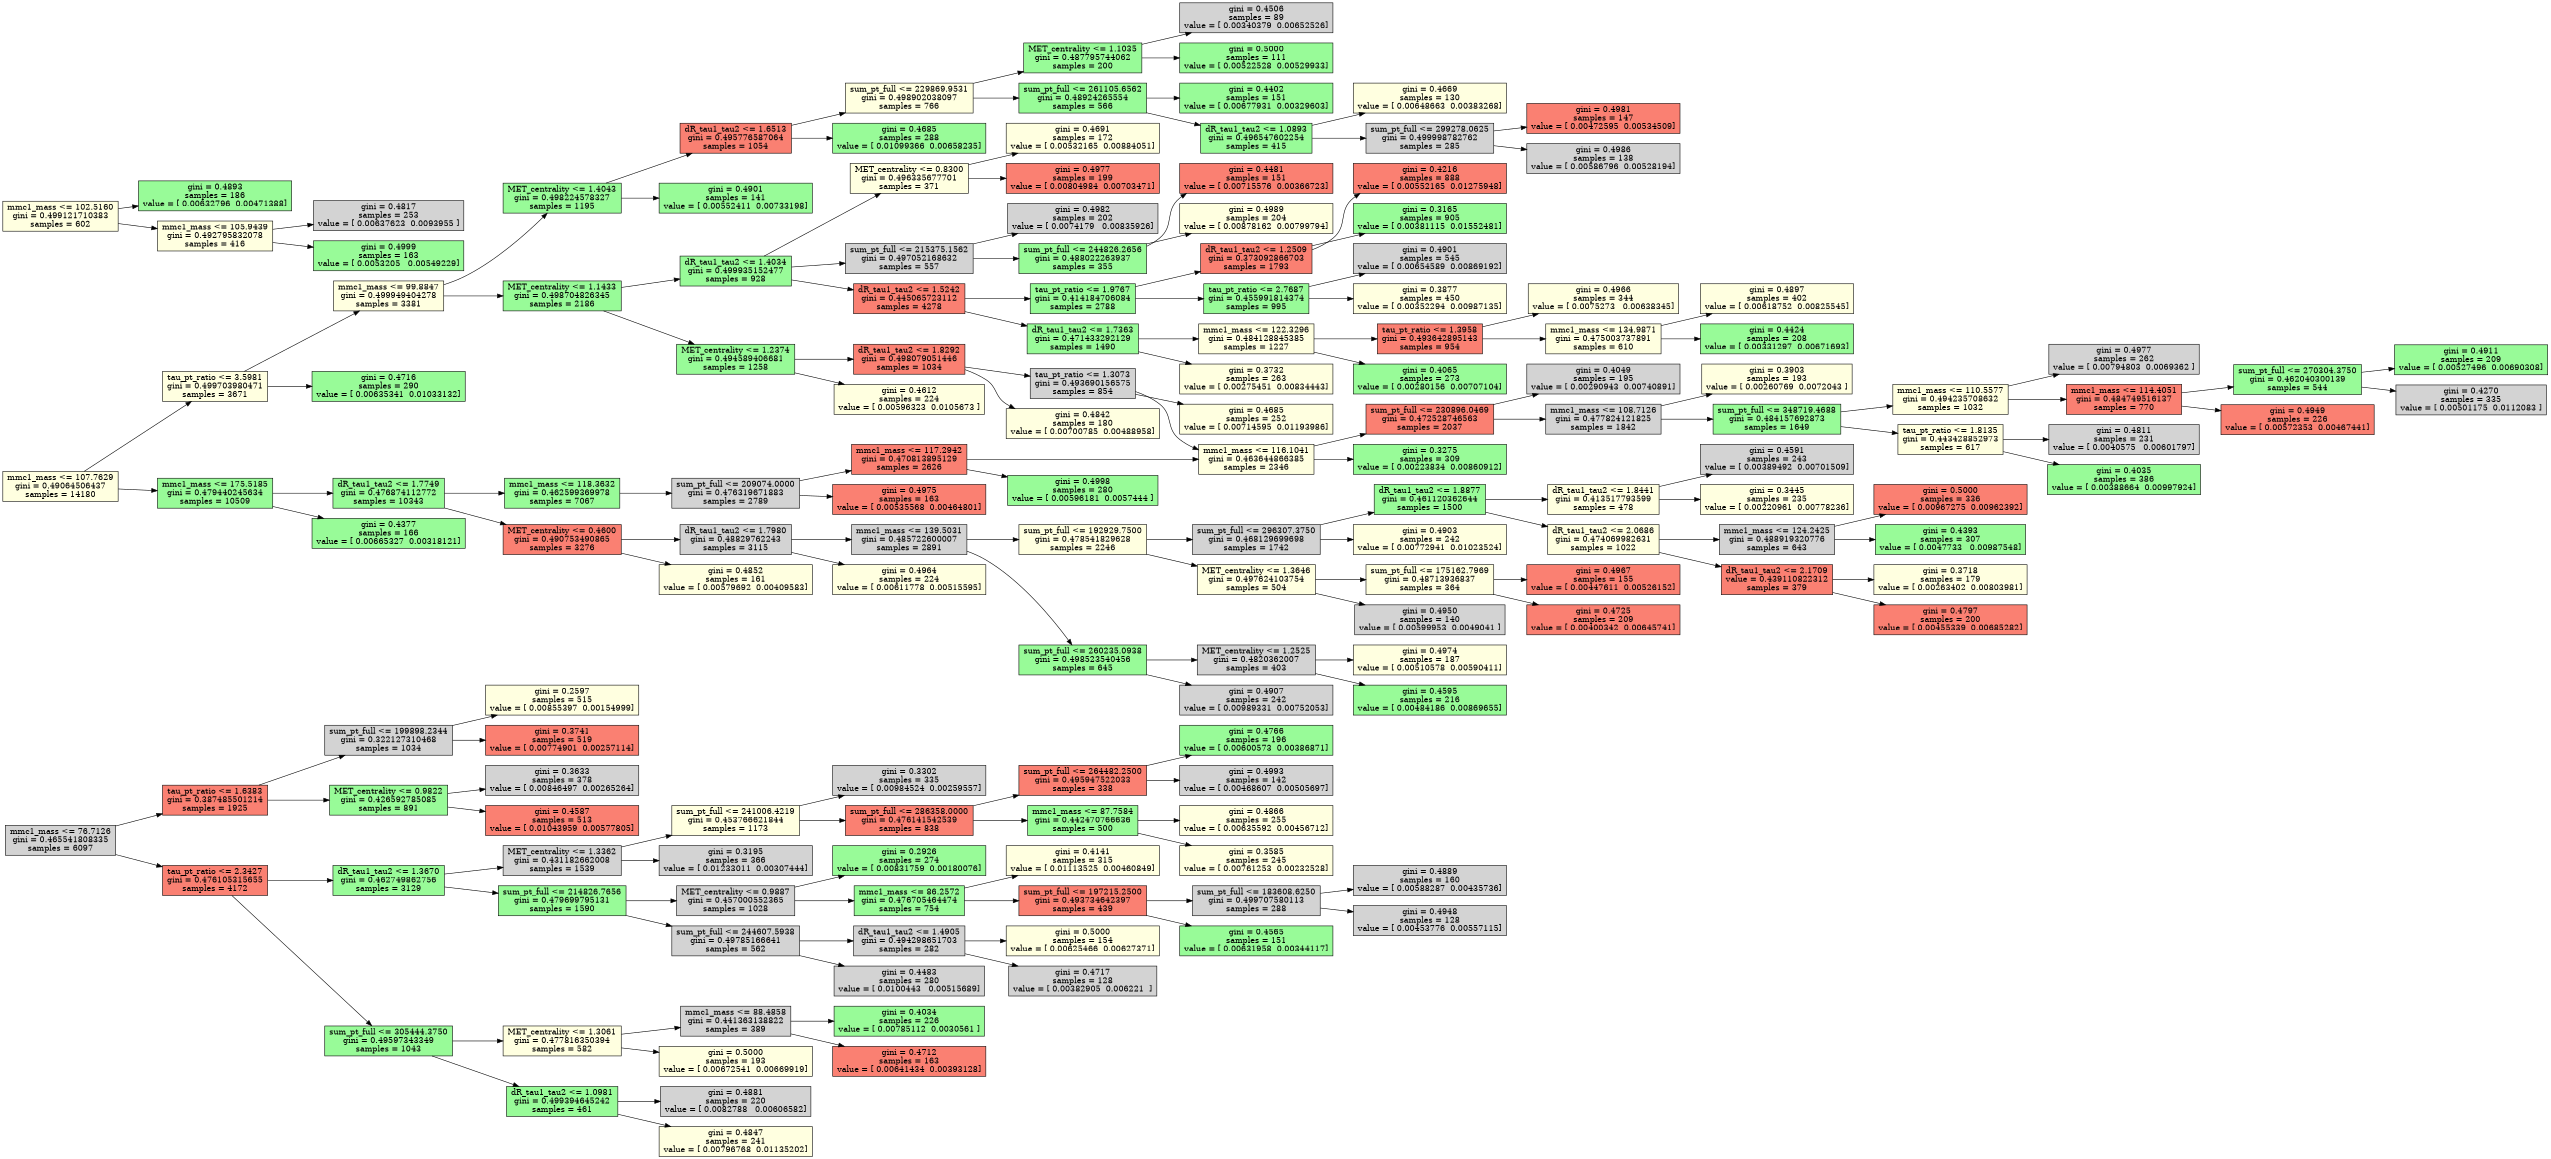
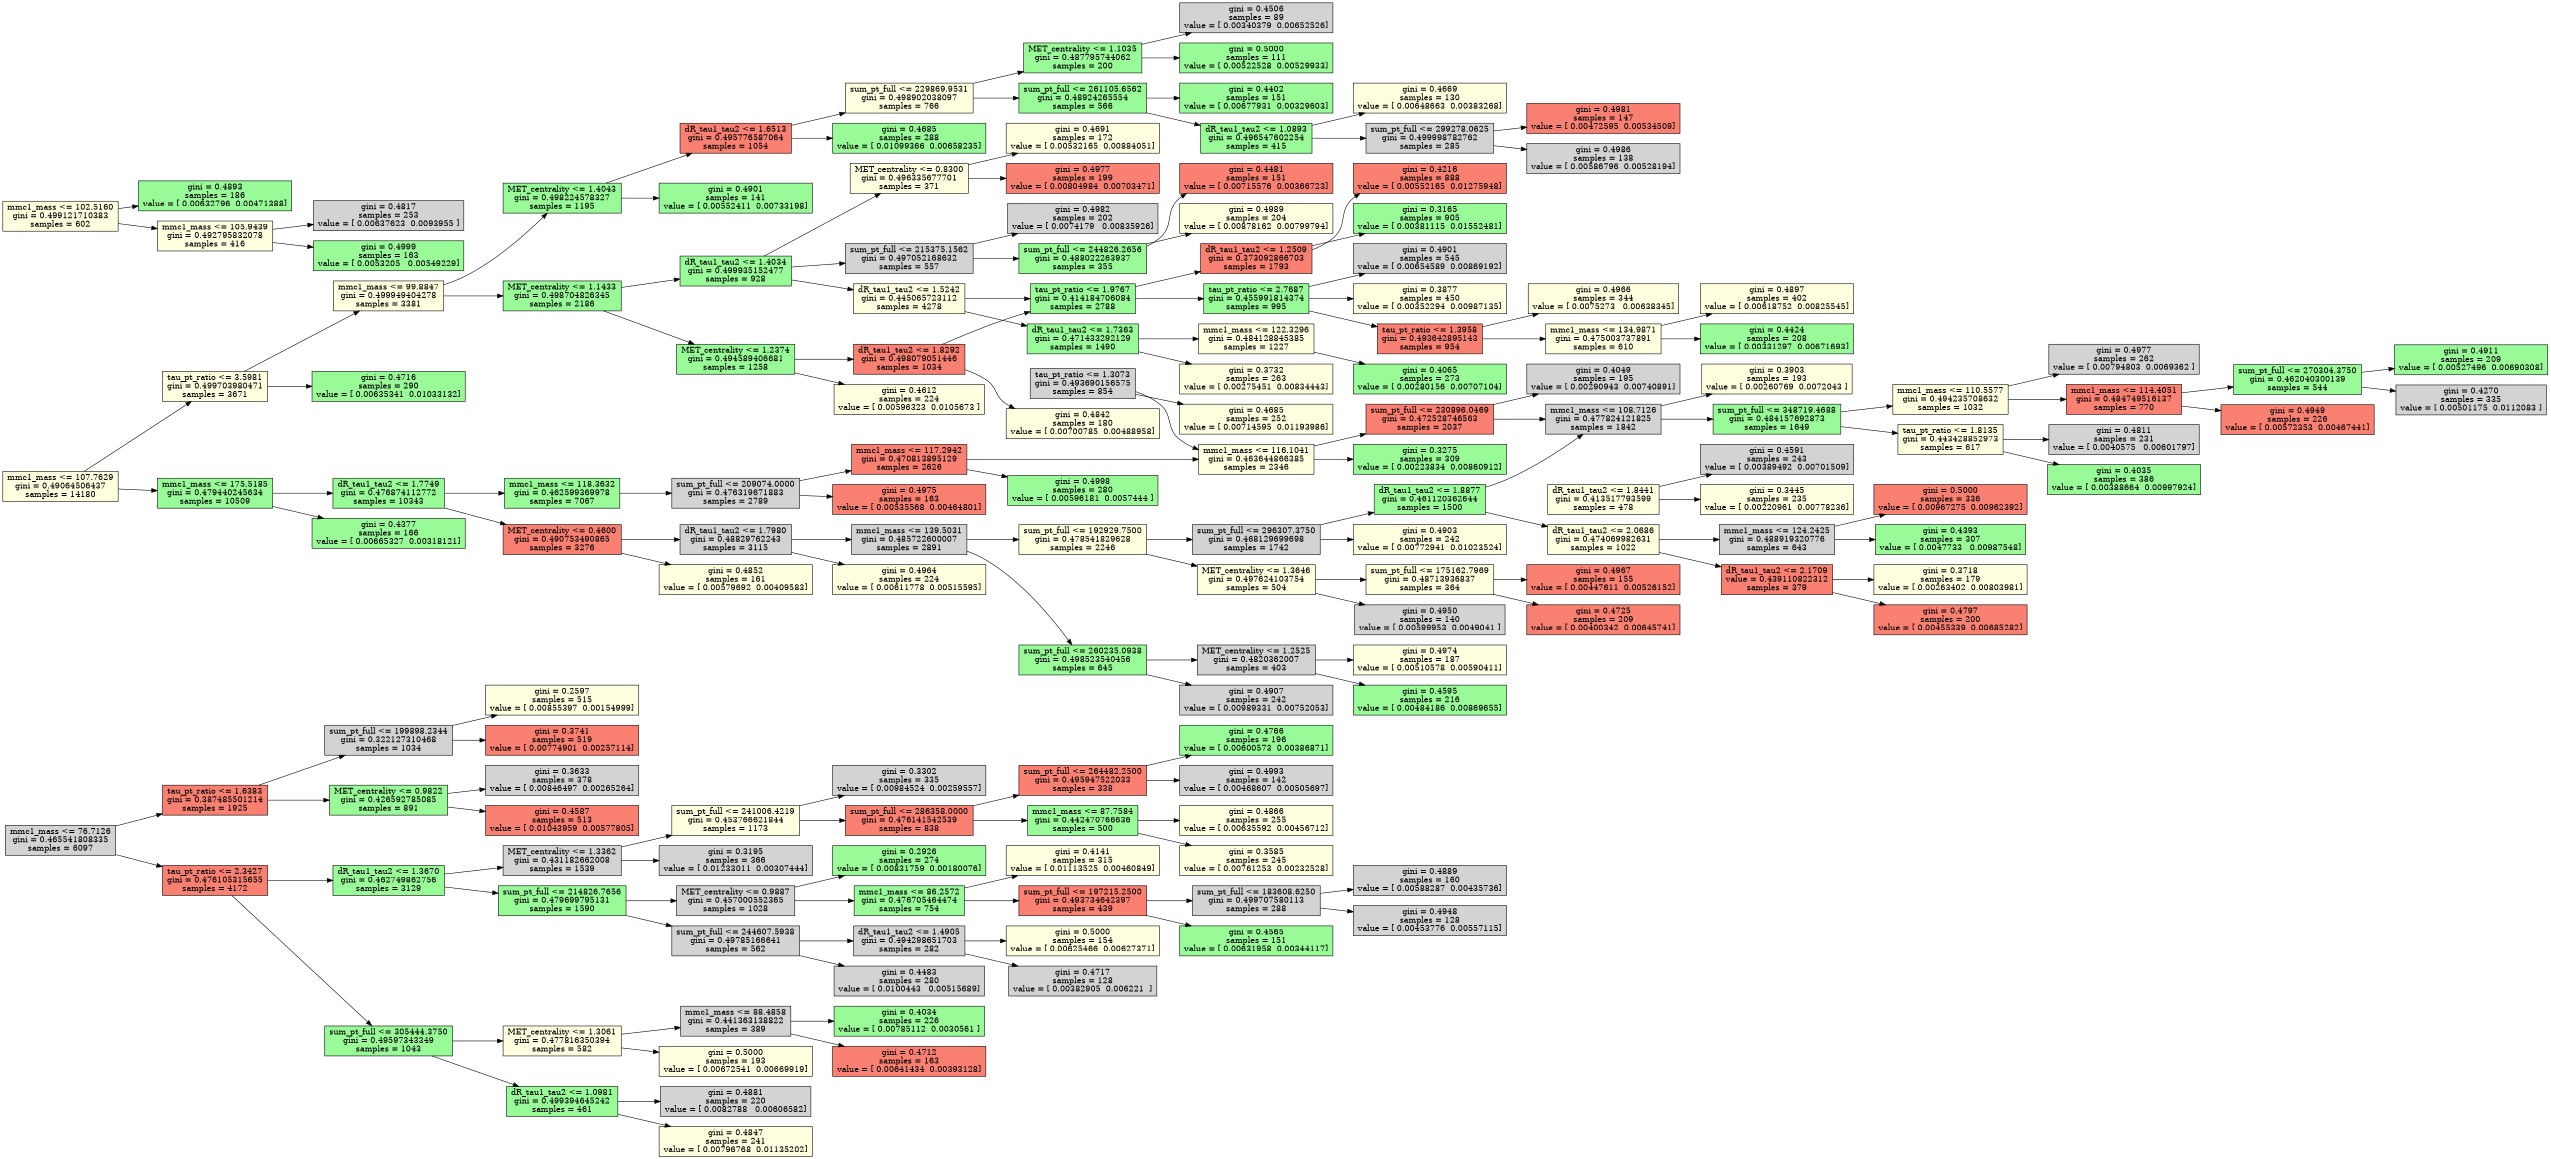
(909, 299) -> (909, 299)
(1343, 339) -> (1340, 318)
(995, 371) -> (983, 327)
(1514, 499) -> (1534, 466)
